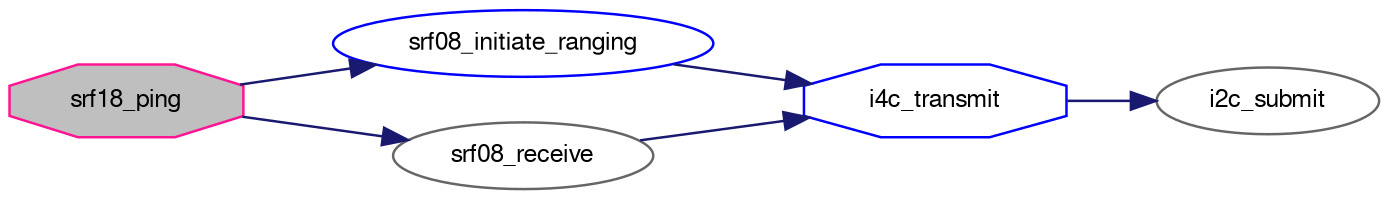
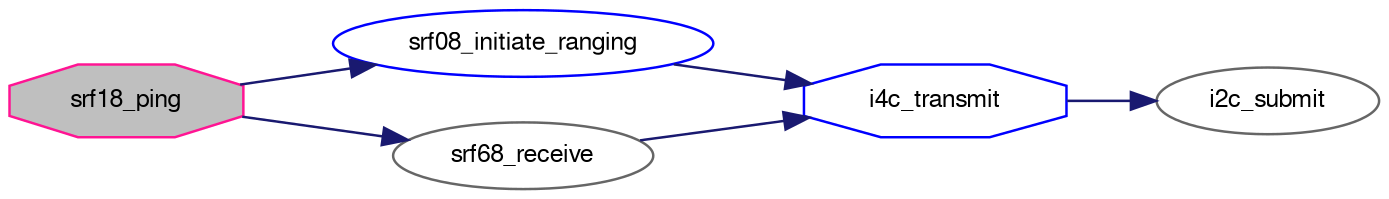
(523, 156) -> (523, 156)
